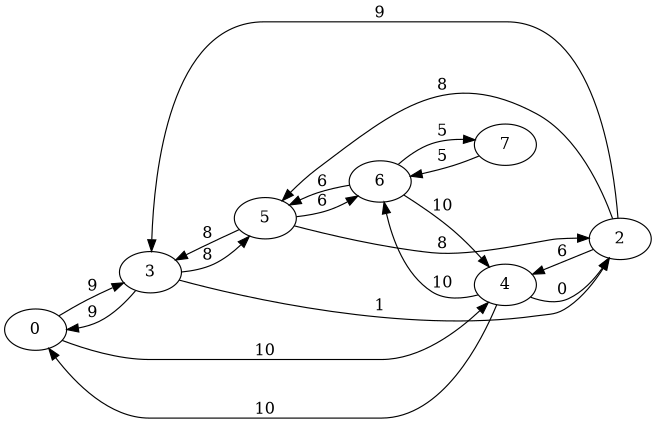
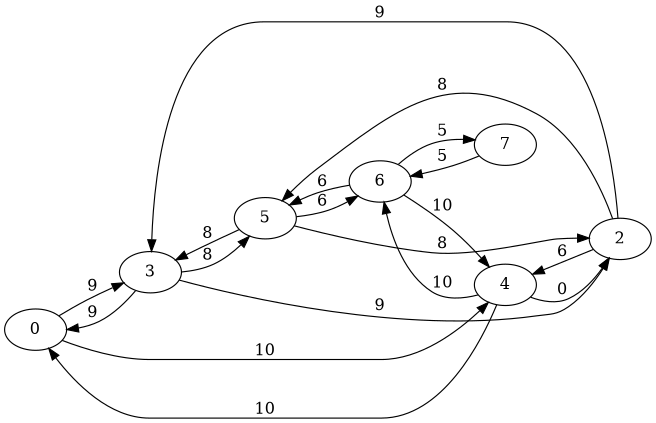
(380, 306) -> (380, 306)
